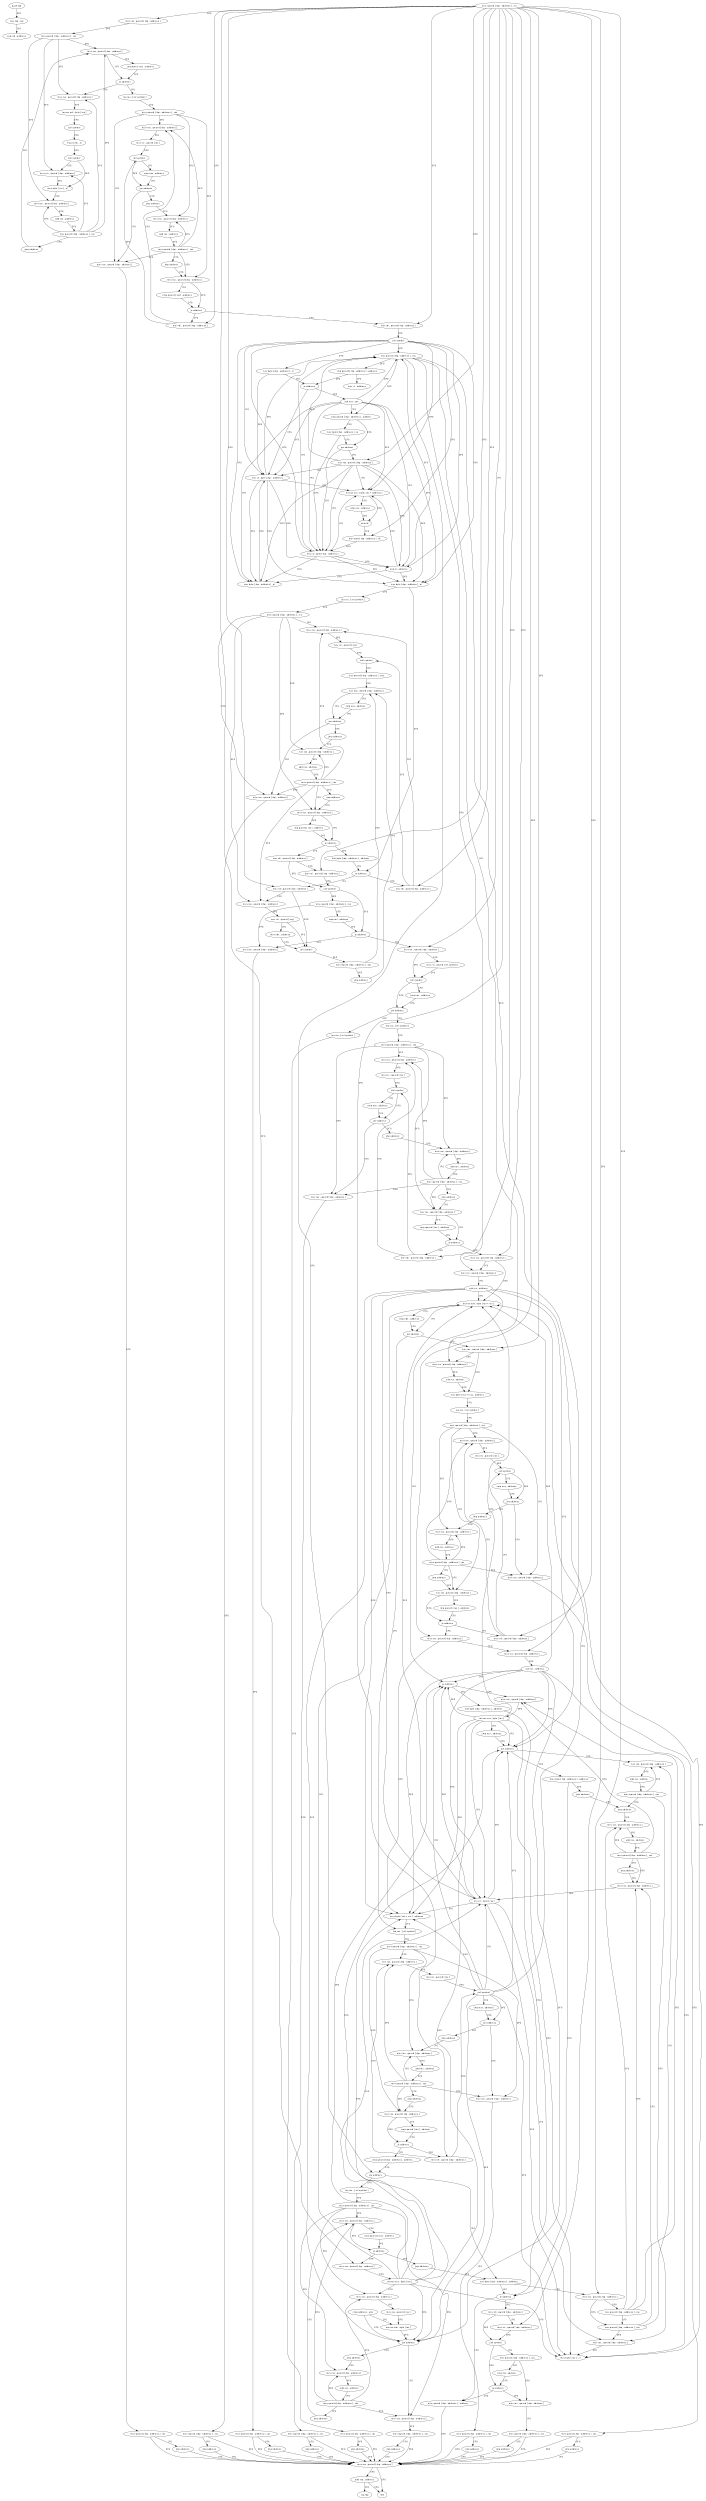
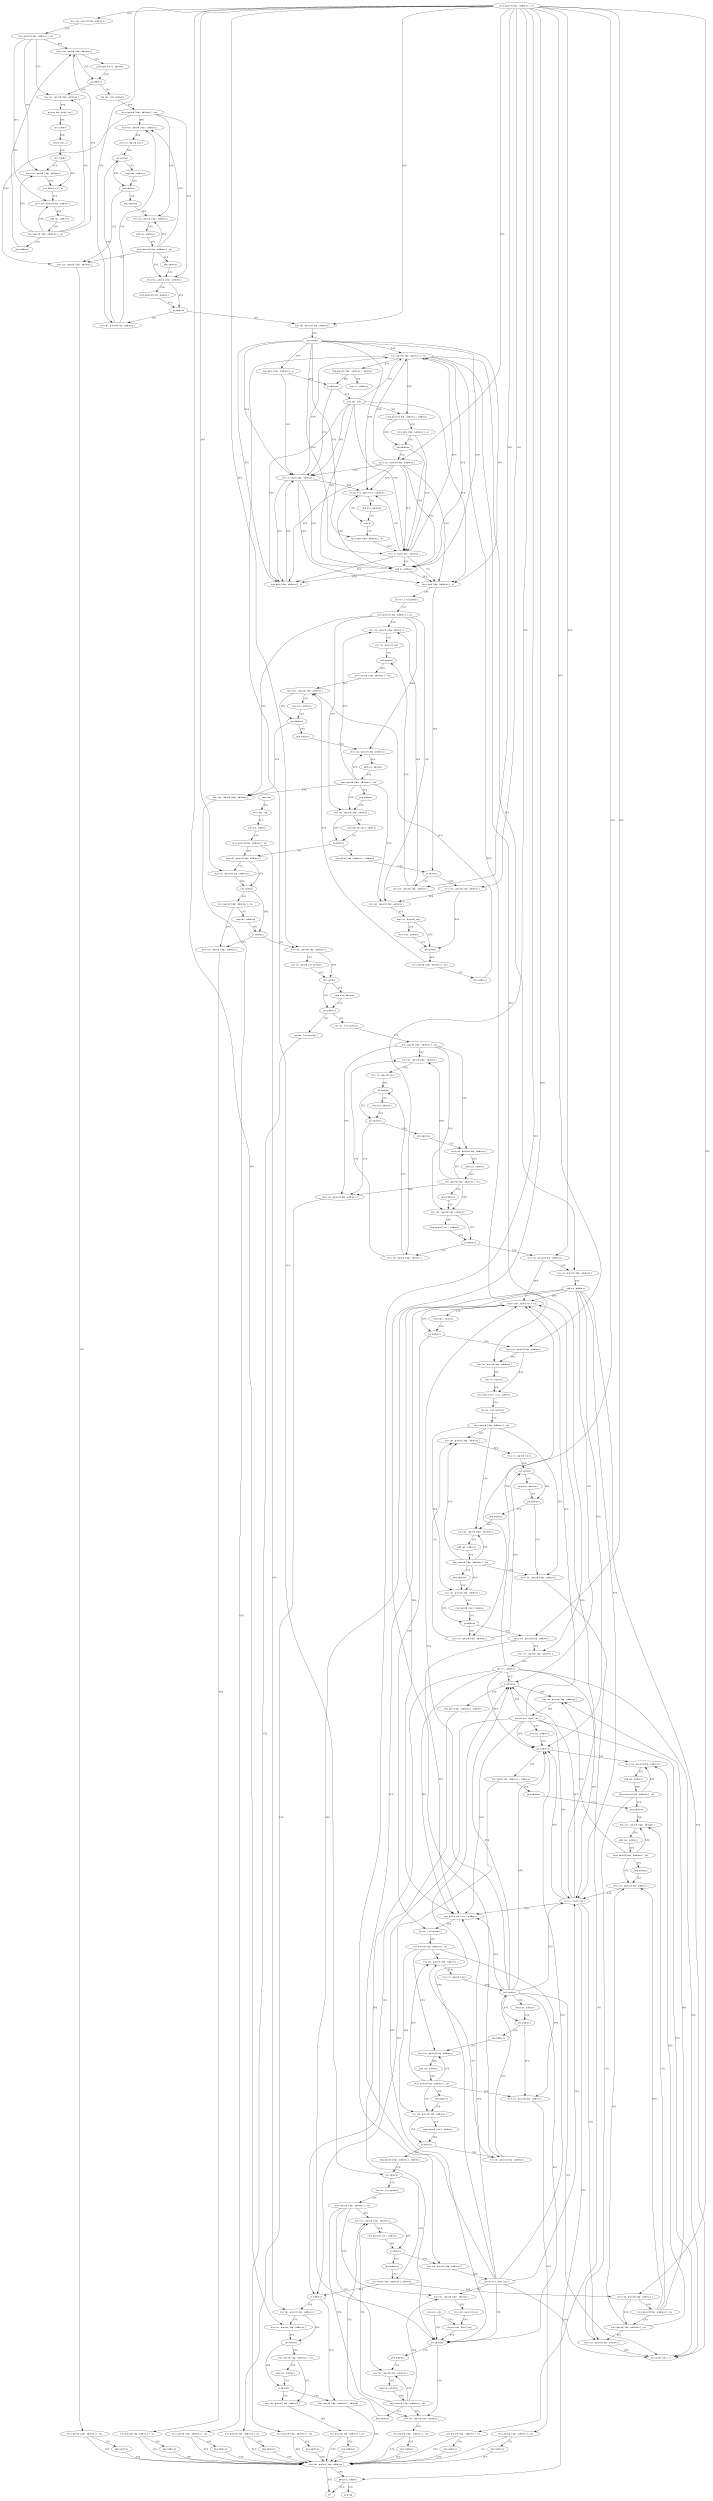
(385, 441) -> none
none -> (250, 843)
(530, 2129) -> (572, 2264)
(363, 2312) -> (434, 2312)
